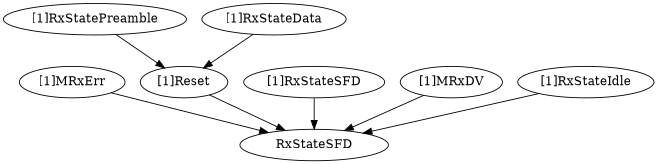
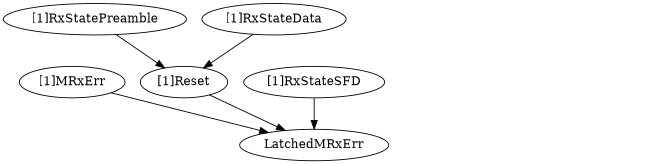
(451, 82) -> none
(586, 82) -> none
(314, 145) -> (314, 145)
